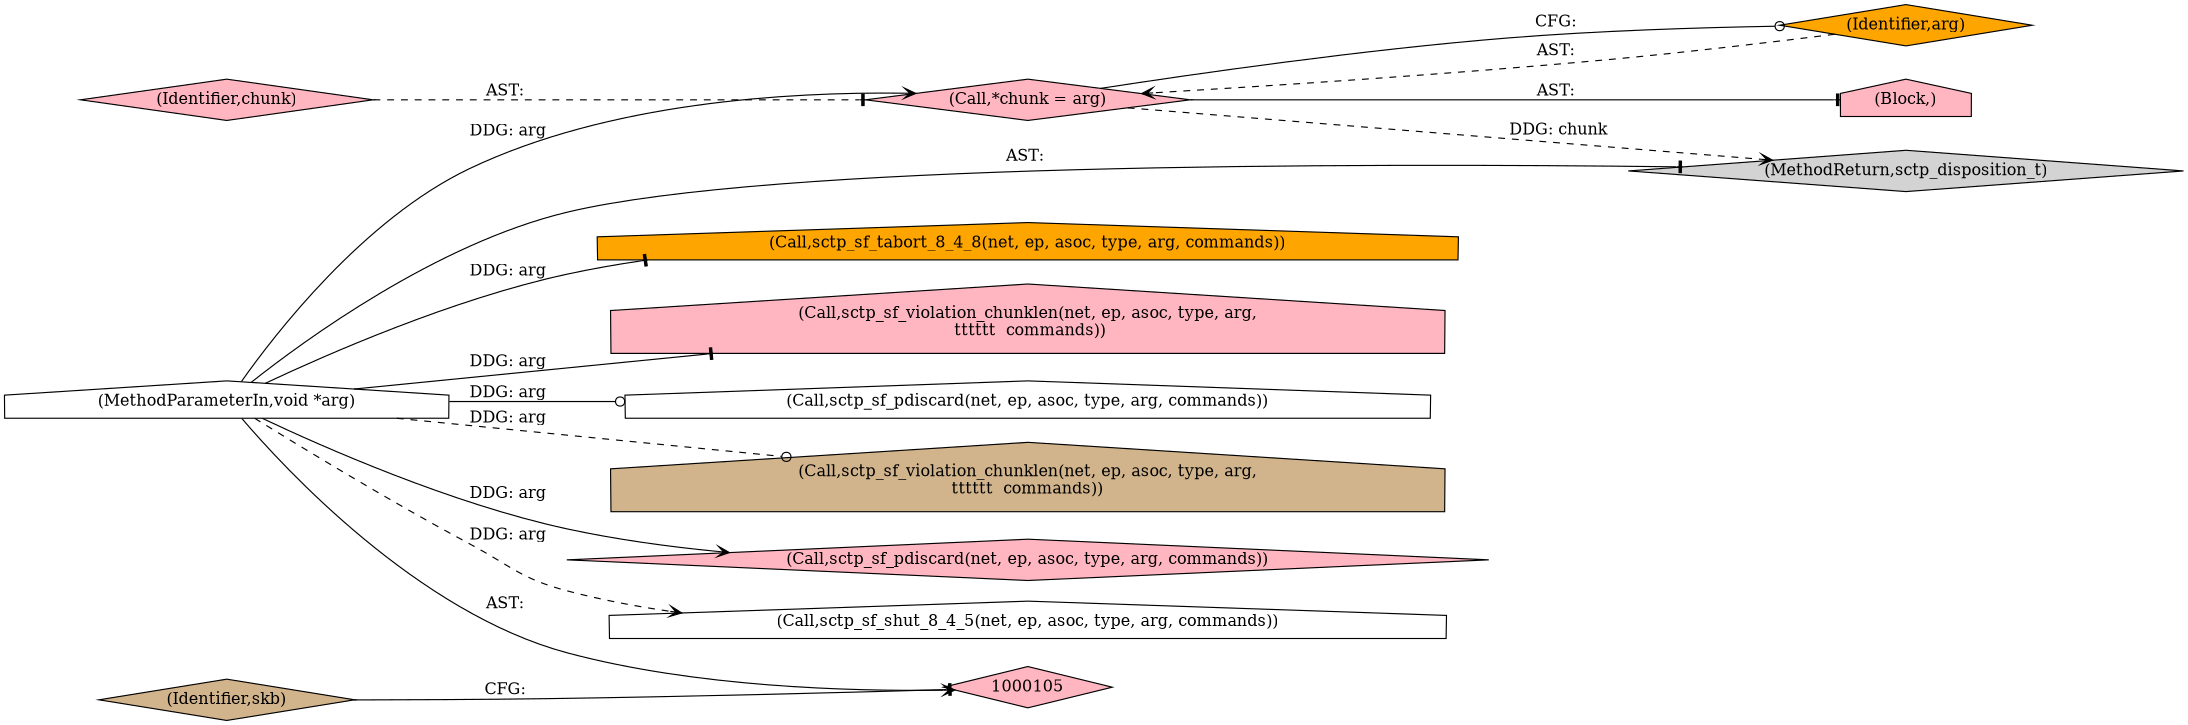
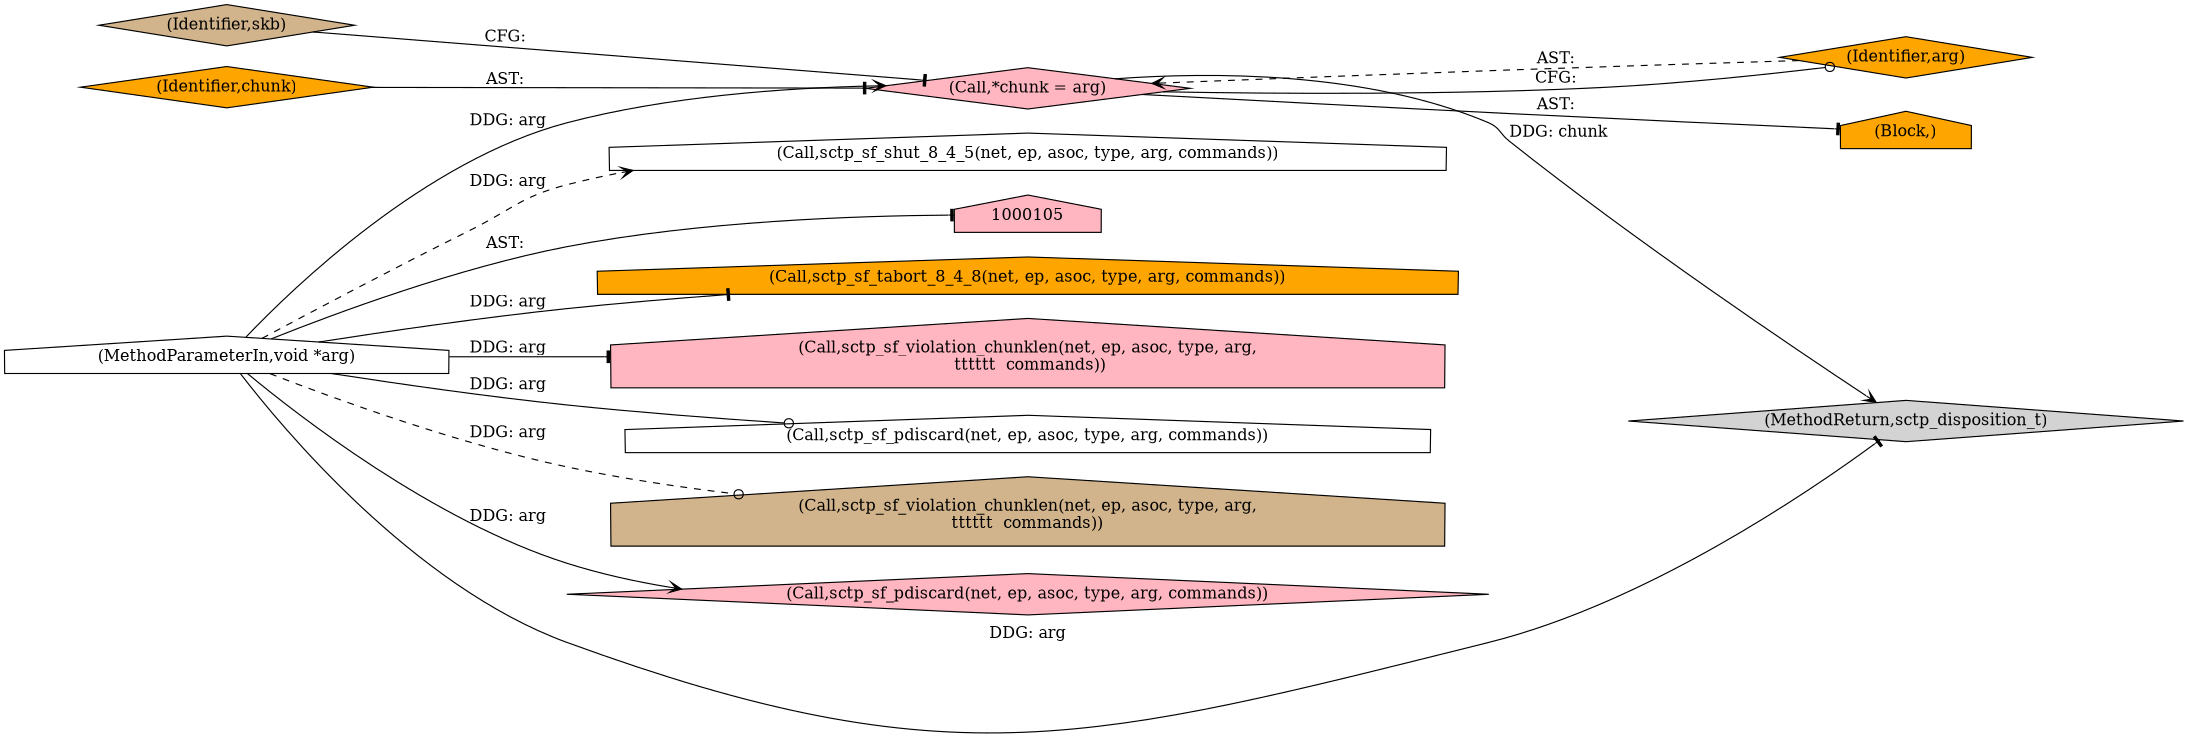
(227, 100) -> (227, 87)
(616, 100) -> (616, 88)
(1906, 100) -> (1906, 132)
(1444, 134) -> (1522, 151)
(1028, 157) -> (1028, 634)
(554, 648) -> (603, 240)
(1028, 687) -> (1028, 216)
(650, 697) -> (617, 56)
